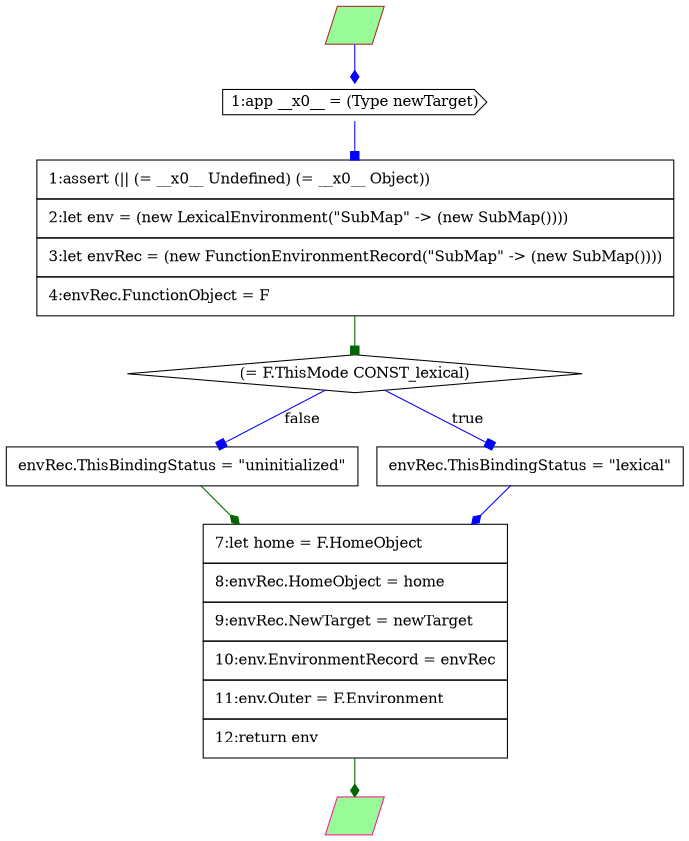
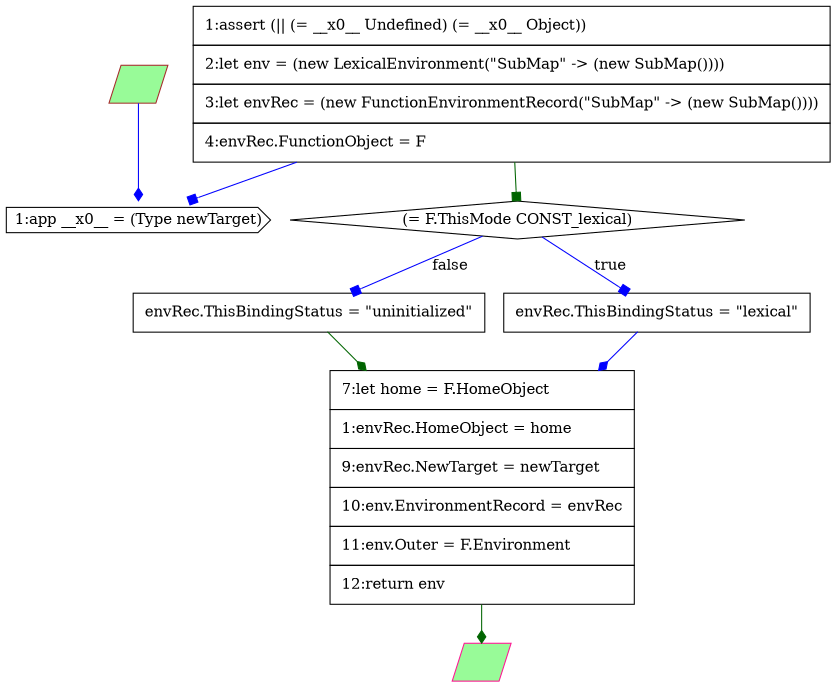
(355, 135) -> (248, 180)
(330, 582) -> (457, 428)
